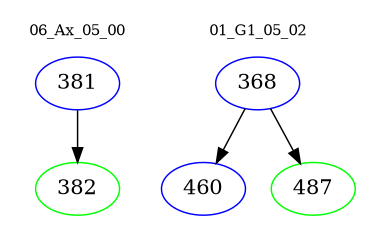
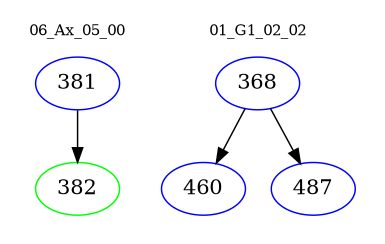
(258, 31) -> (258, 31)
(313, 189) -> (313, 189)
